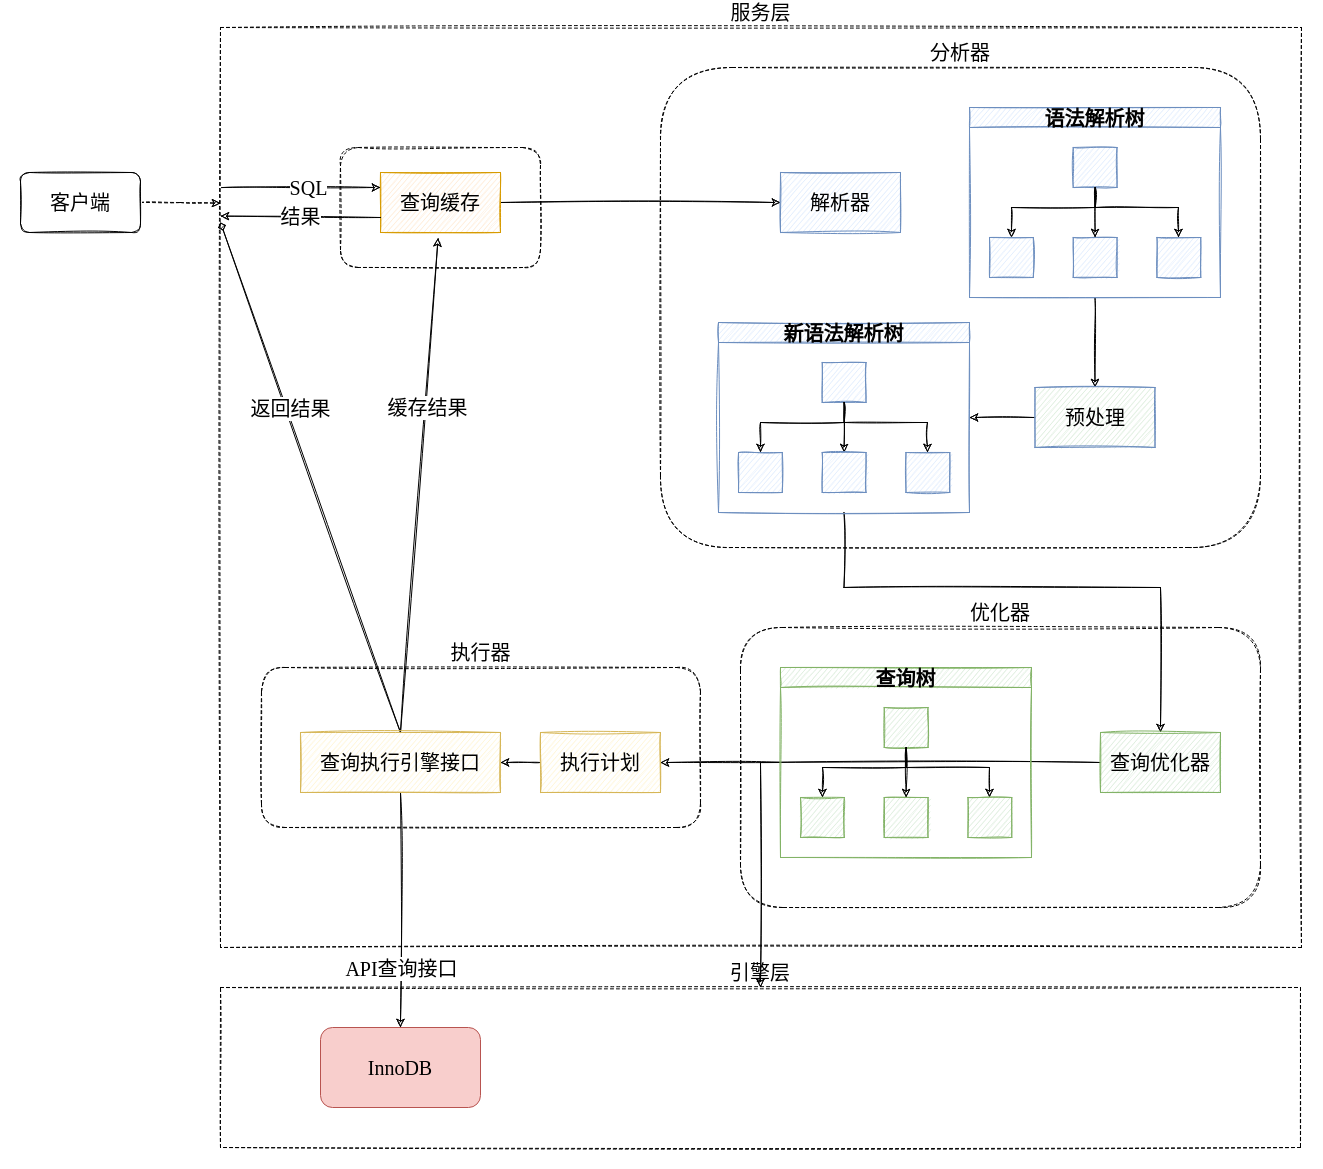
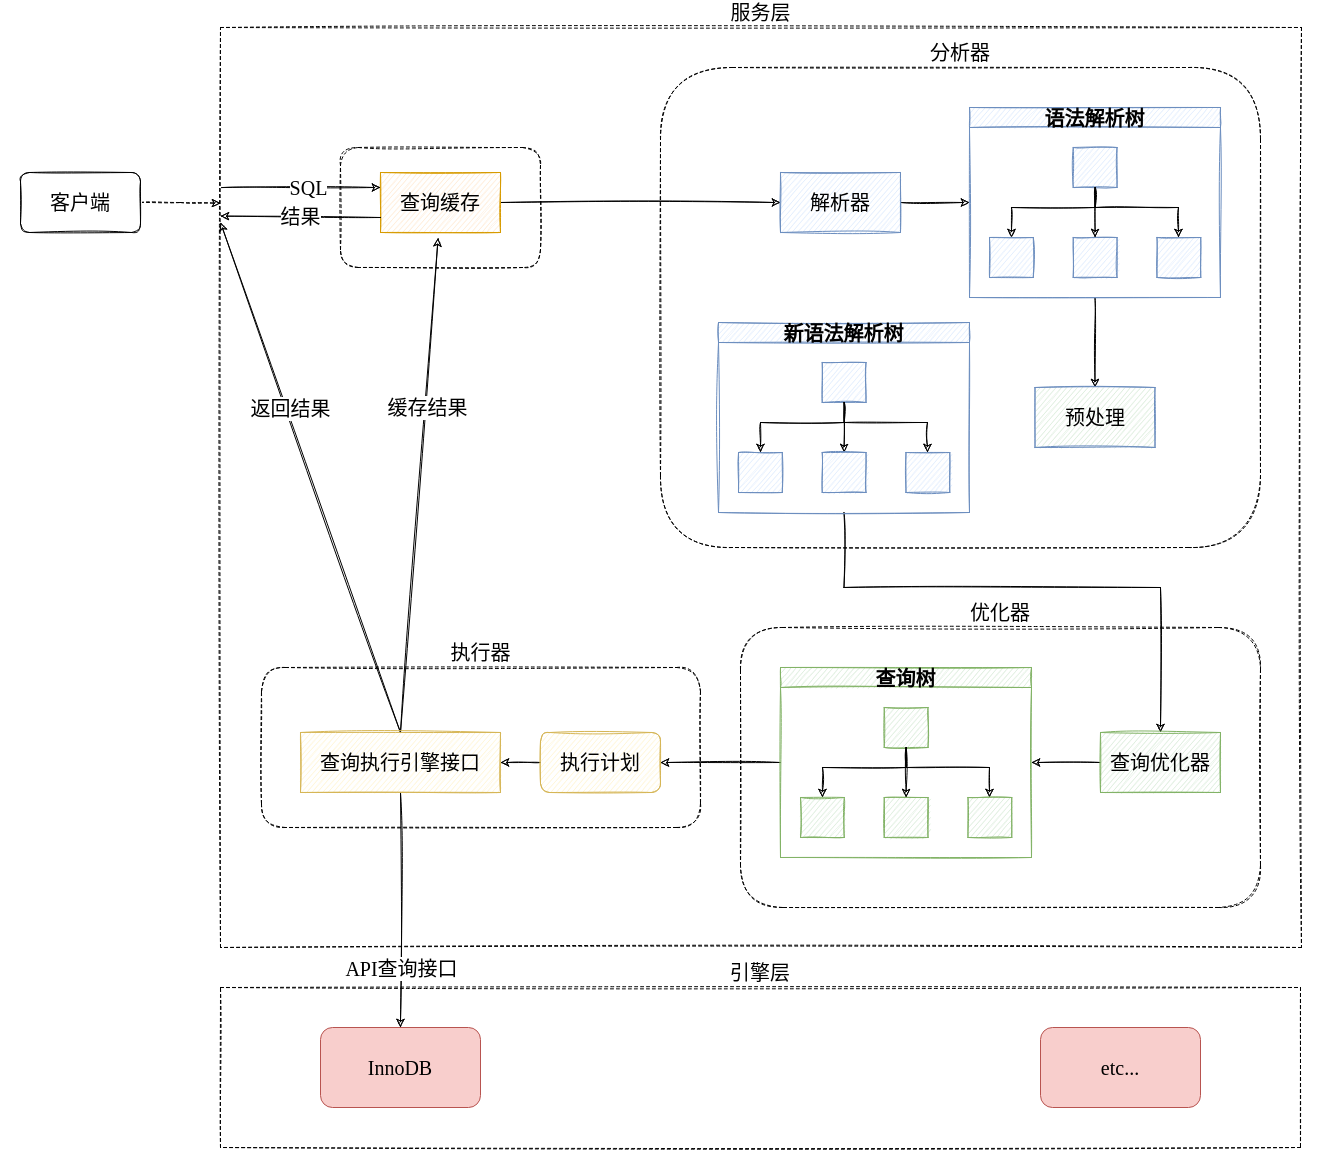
none -> (932, 203)
(223, 231) -> (223, 230)
(1005, 418) -> none
(601, 763) -> (601, 763)
(918, 763) -> (1046, 763)
none -> (1121, 1068)
